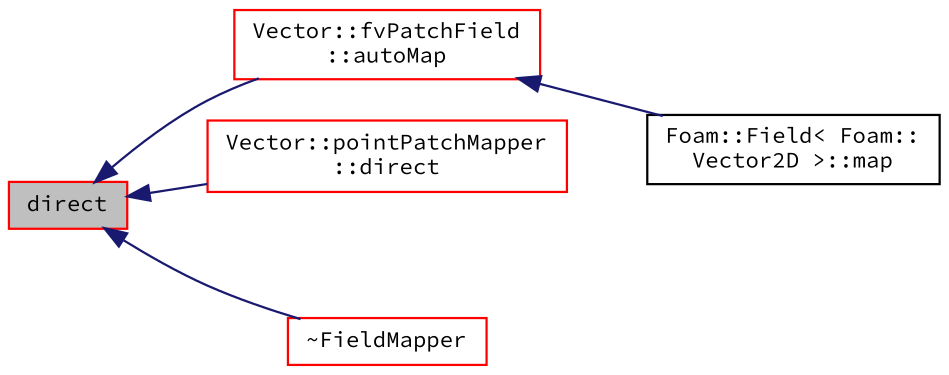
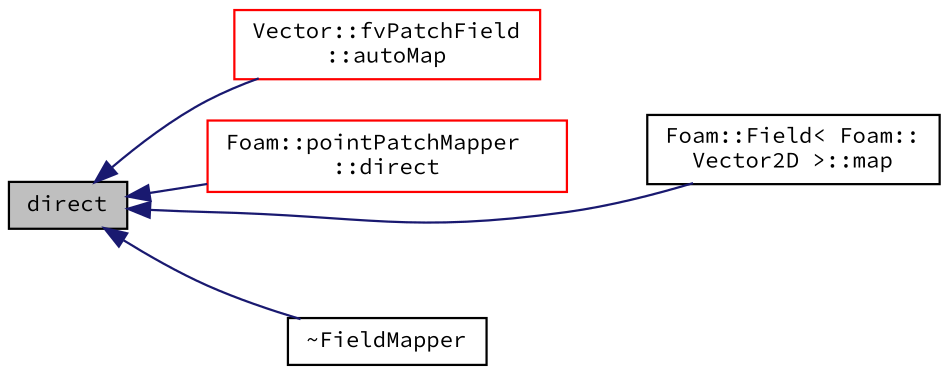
(601, 100) -> (424, 223)
(387, 156) -> (387, 156)
(68, 205) -> (68, 205)
(387, 341) -> (387, 341)
